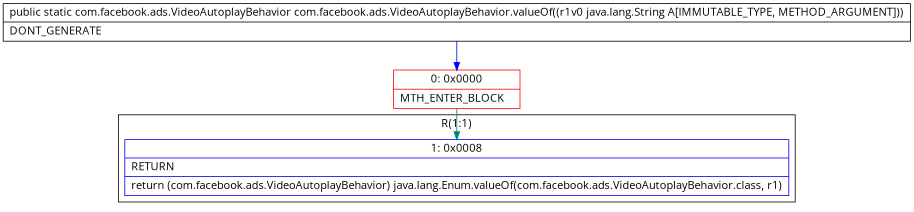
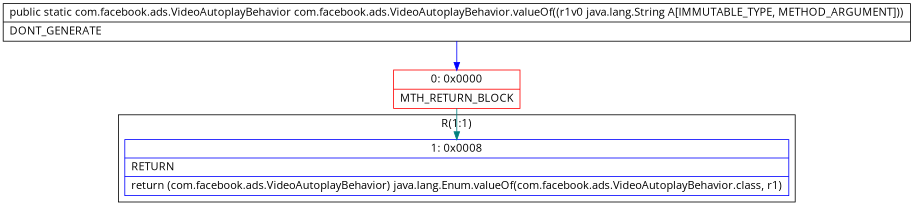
(452, 98) -> (457, 98)
